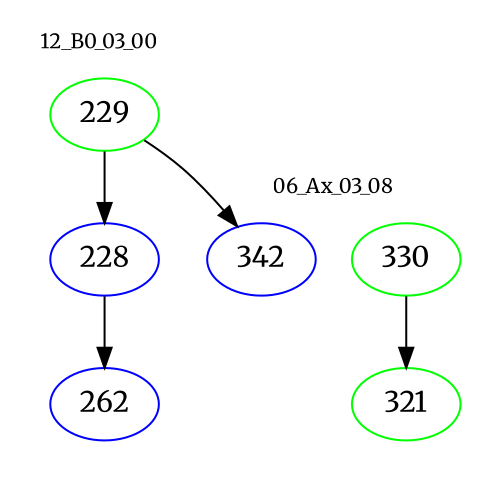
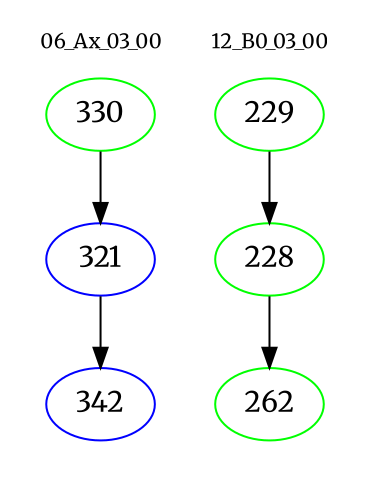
(334, 188) -> (102, 43)
(204, 189) -> (101, 322)
(105, 259) -> (269, 259)
(105, 404) -> (269, 404)
(406, 404) -> (101, 259)
